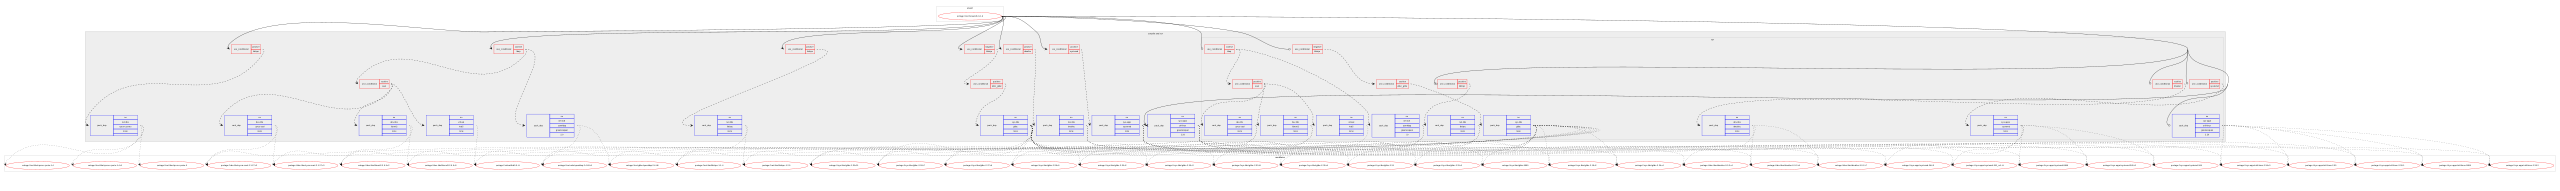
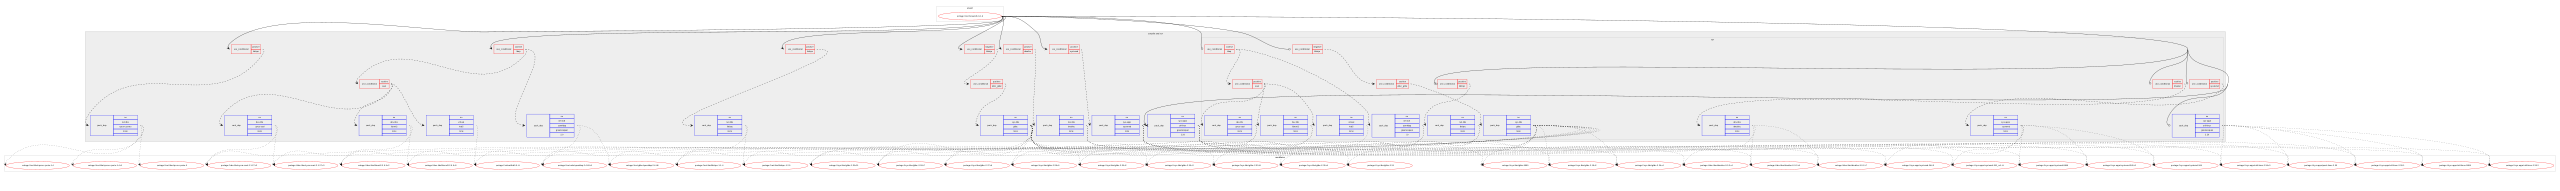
(1448, 166) -> none
(2321, 166) -> (2321, 166)
